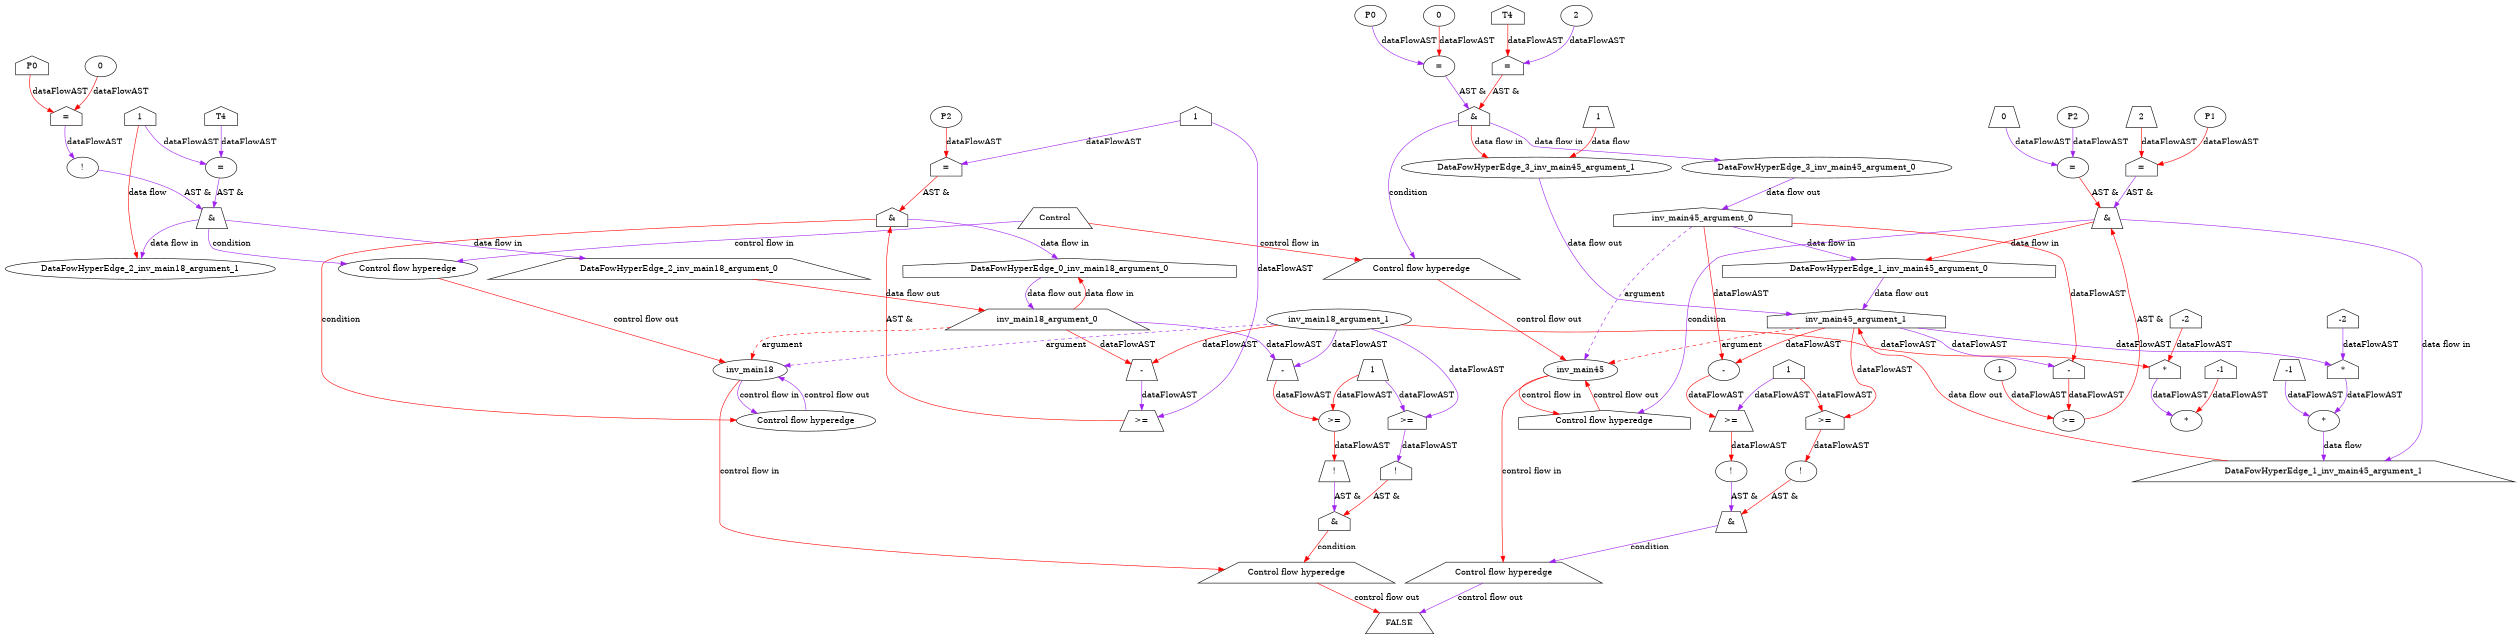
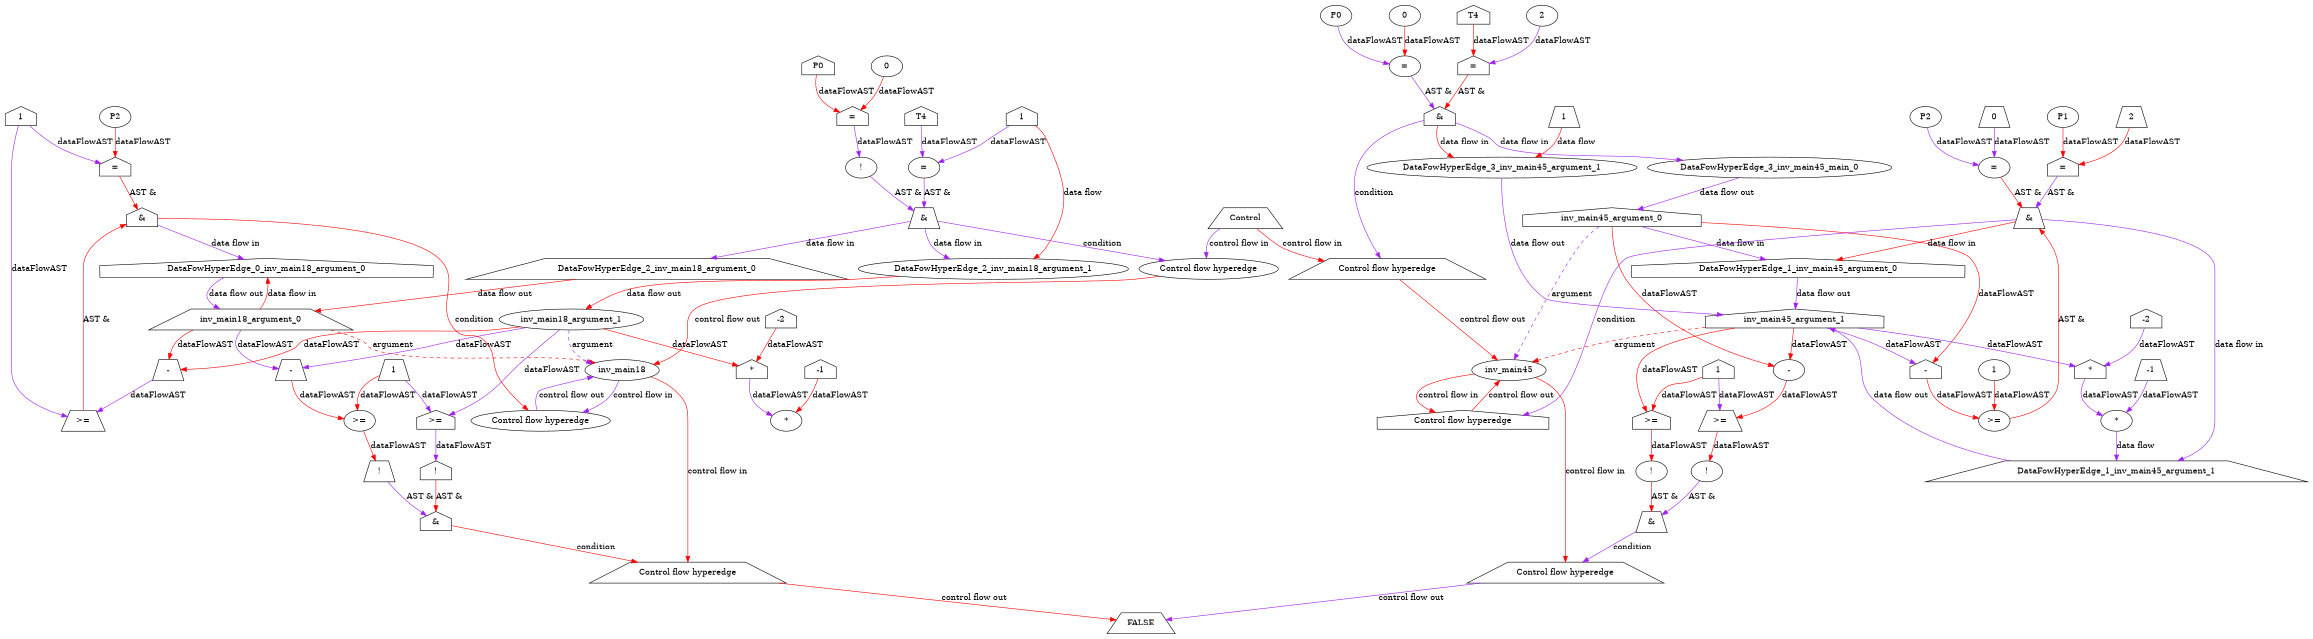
(1817, 168) -> (1770, 168)
none -> (743, 281)
(2028, 428) -> (1901, 420)
